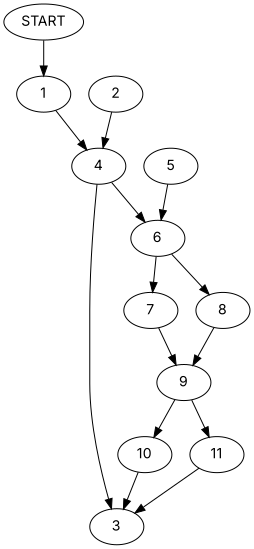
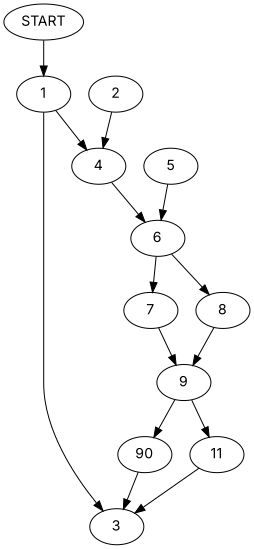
(90, 342) -> (44, 314)
(145, 455) -> (145, 455)
